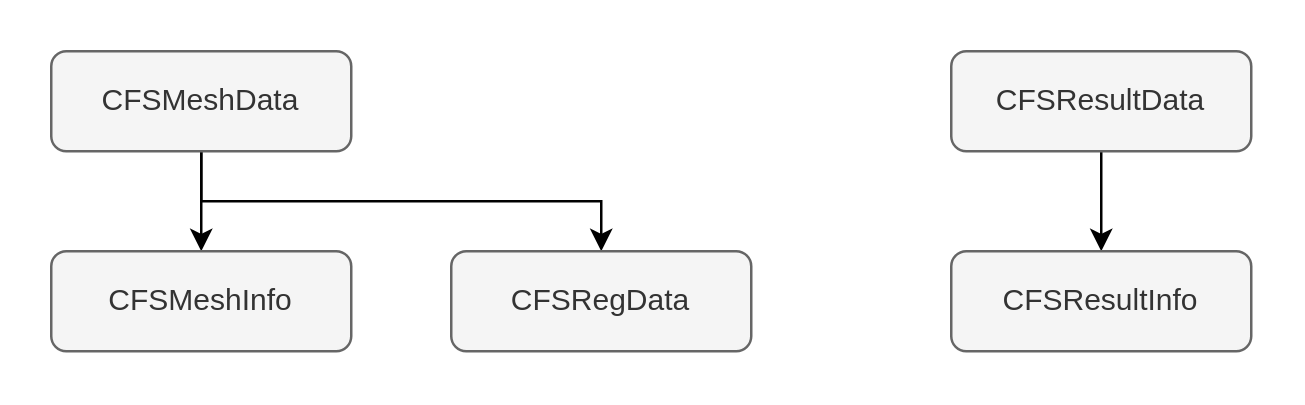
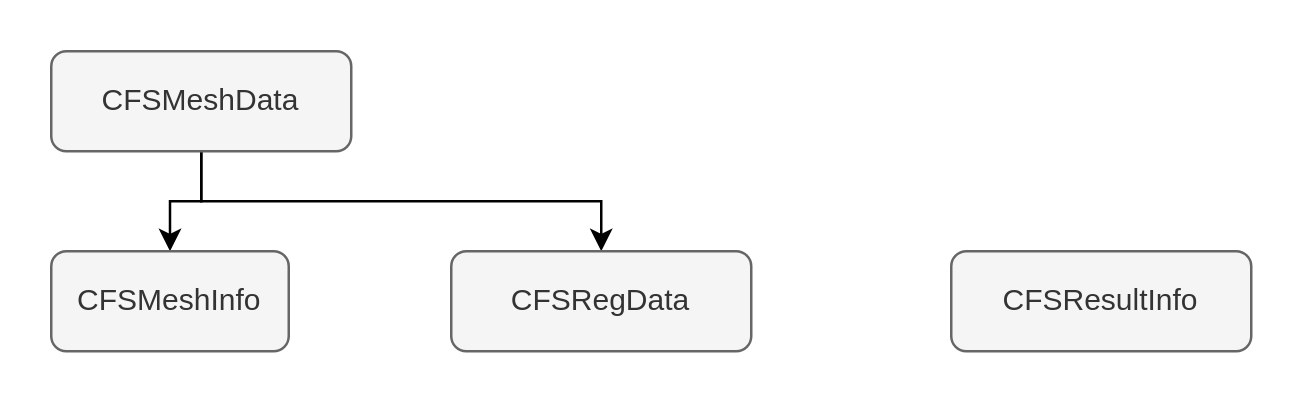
(1101, 101) -> none
(1101, 193) -> none
(201, 301) -> (170, 301)
